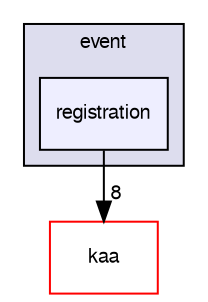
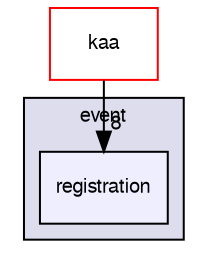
(104, 179) -> (104, 110)
